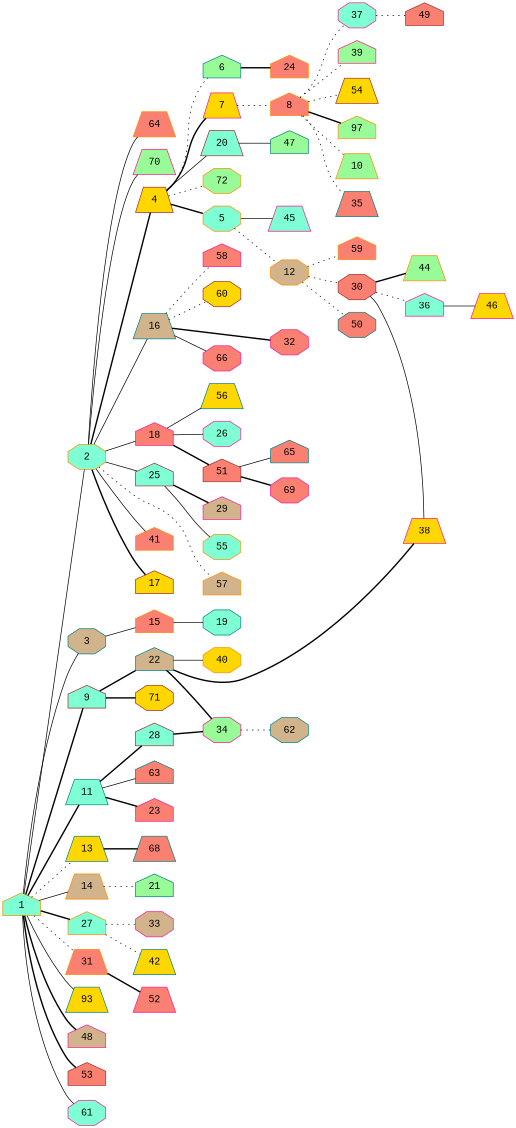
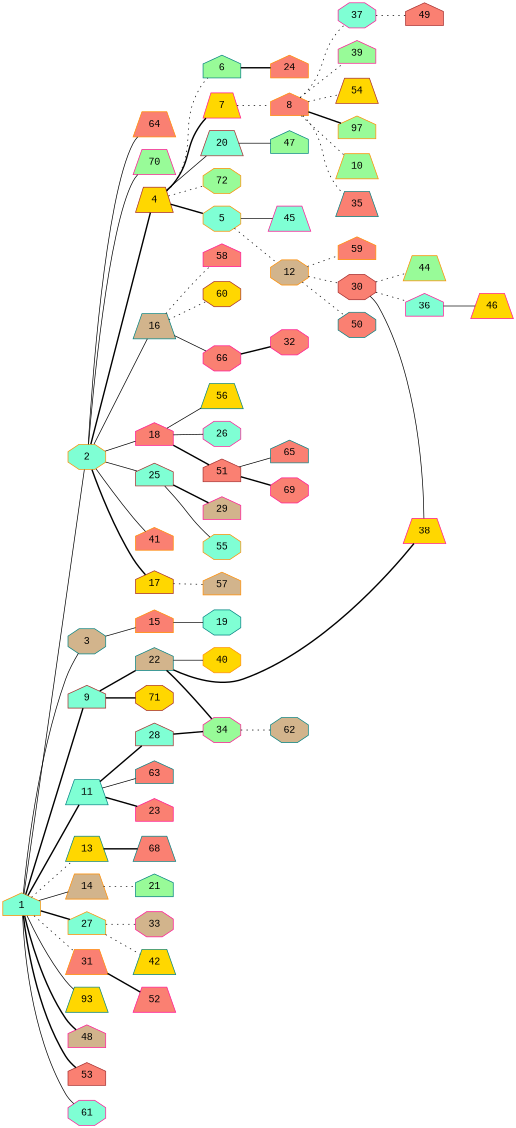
(391, 278) -> (391, 278)
(221, 334) -> (256, 350)
(165, 512) -> (188, 584)
